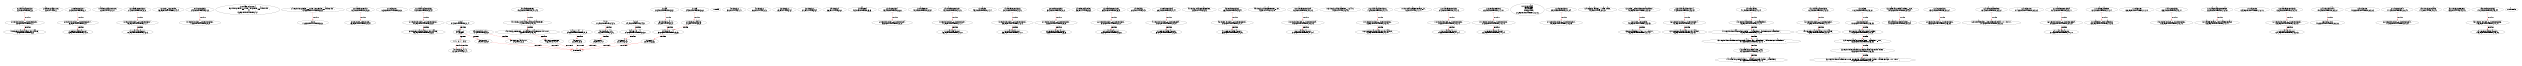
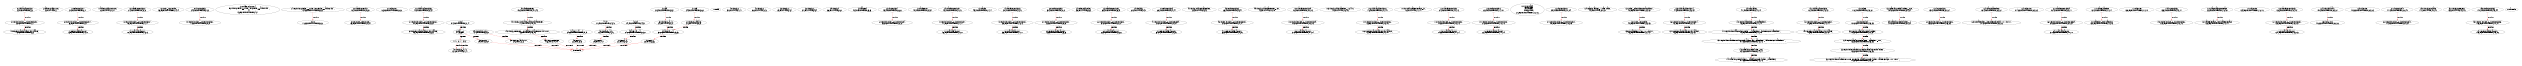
(1494, 10) -> (1494, 10)
